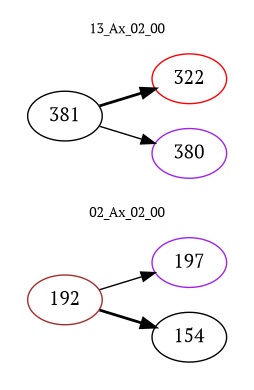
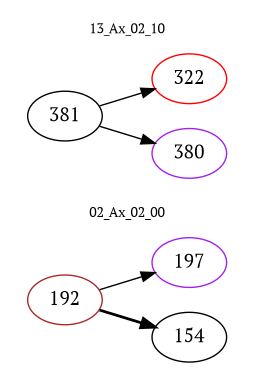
(127, 30) -> (127, 30)
(121, 99) -> (121, 99)
